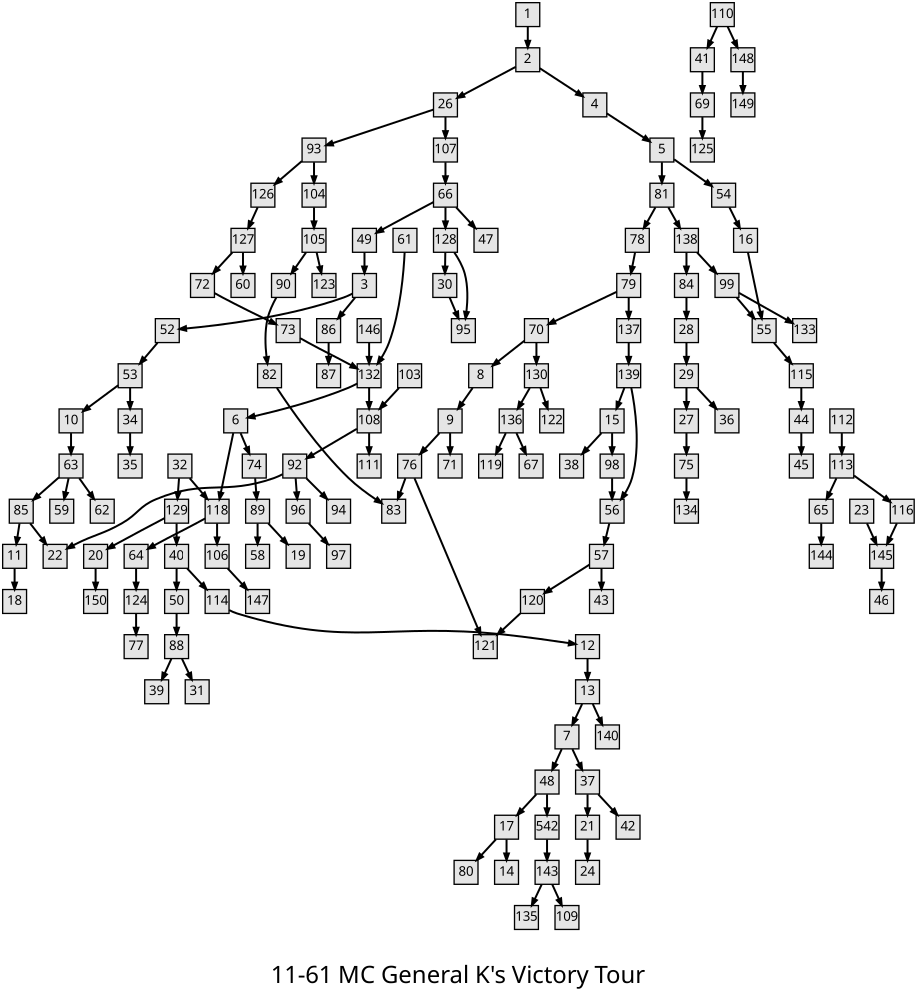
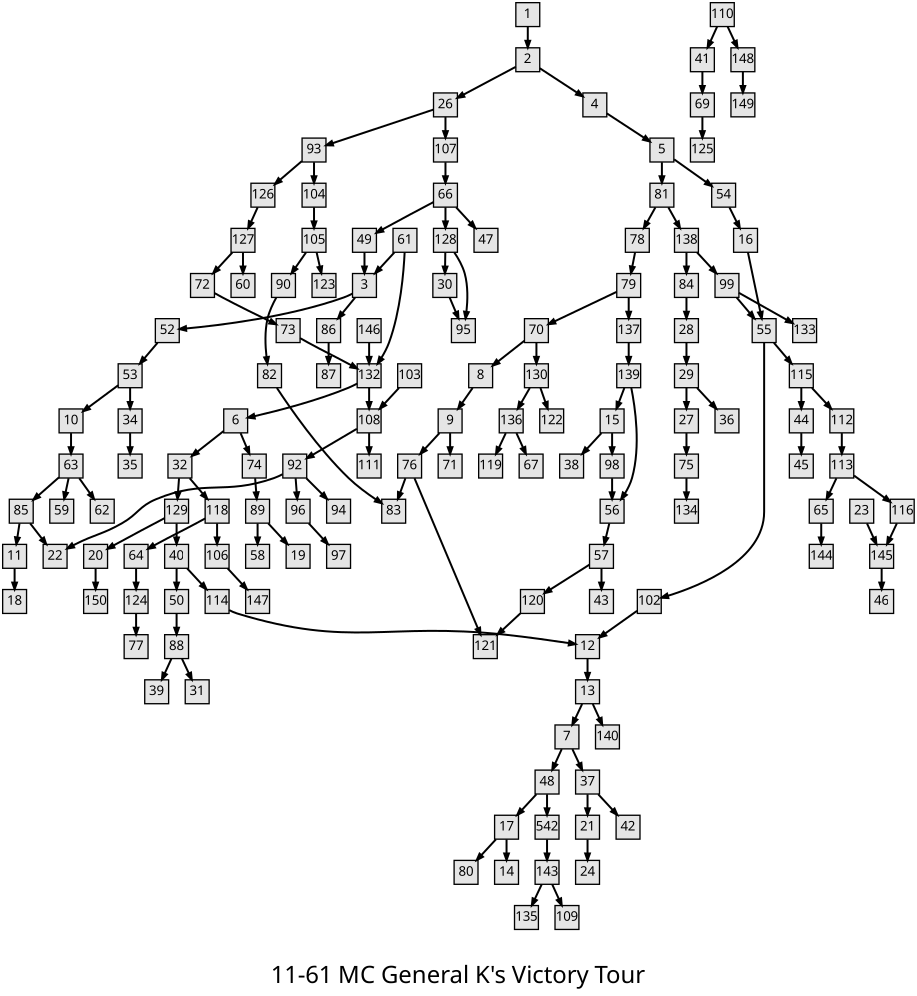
none -> (387, 260)
none -> (819, 396)
(227, 463) -> (210, 441)
none -> (649, 601)
